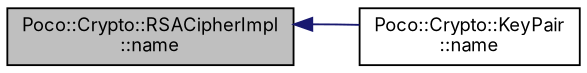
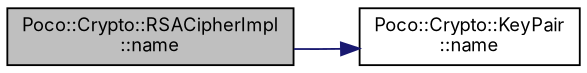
(336, 24) -> (317, 49)
